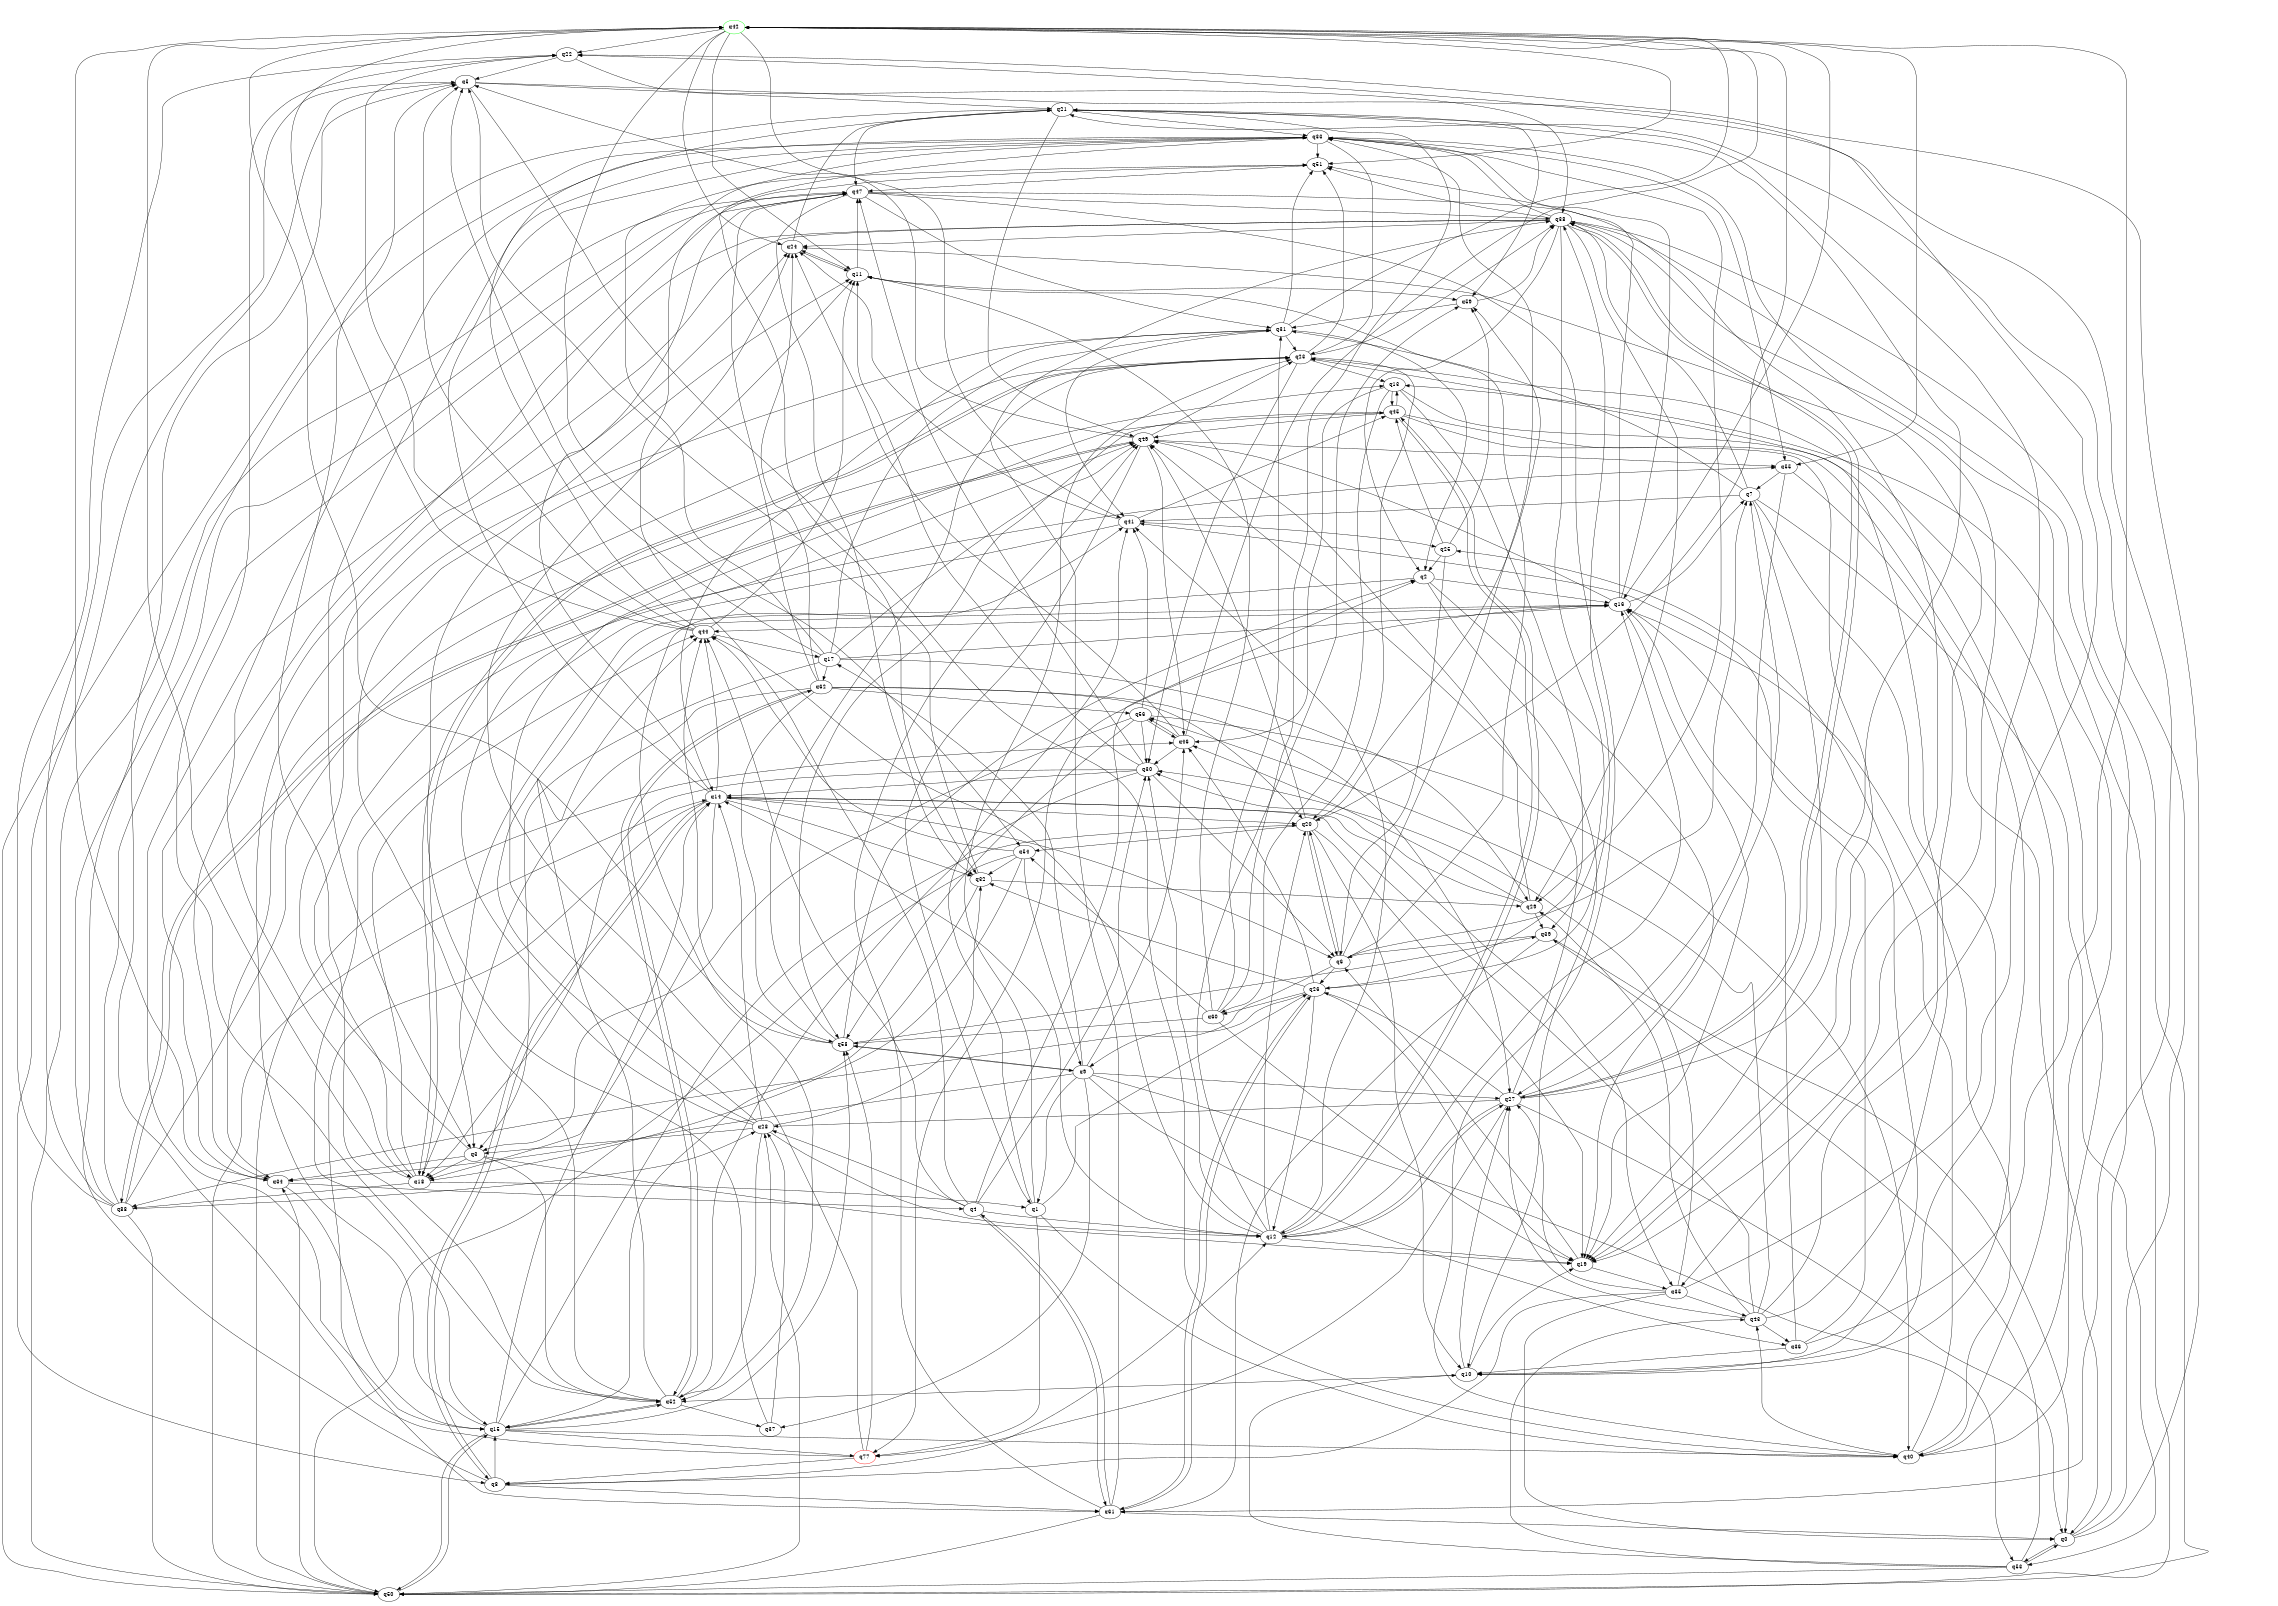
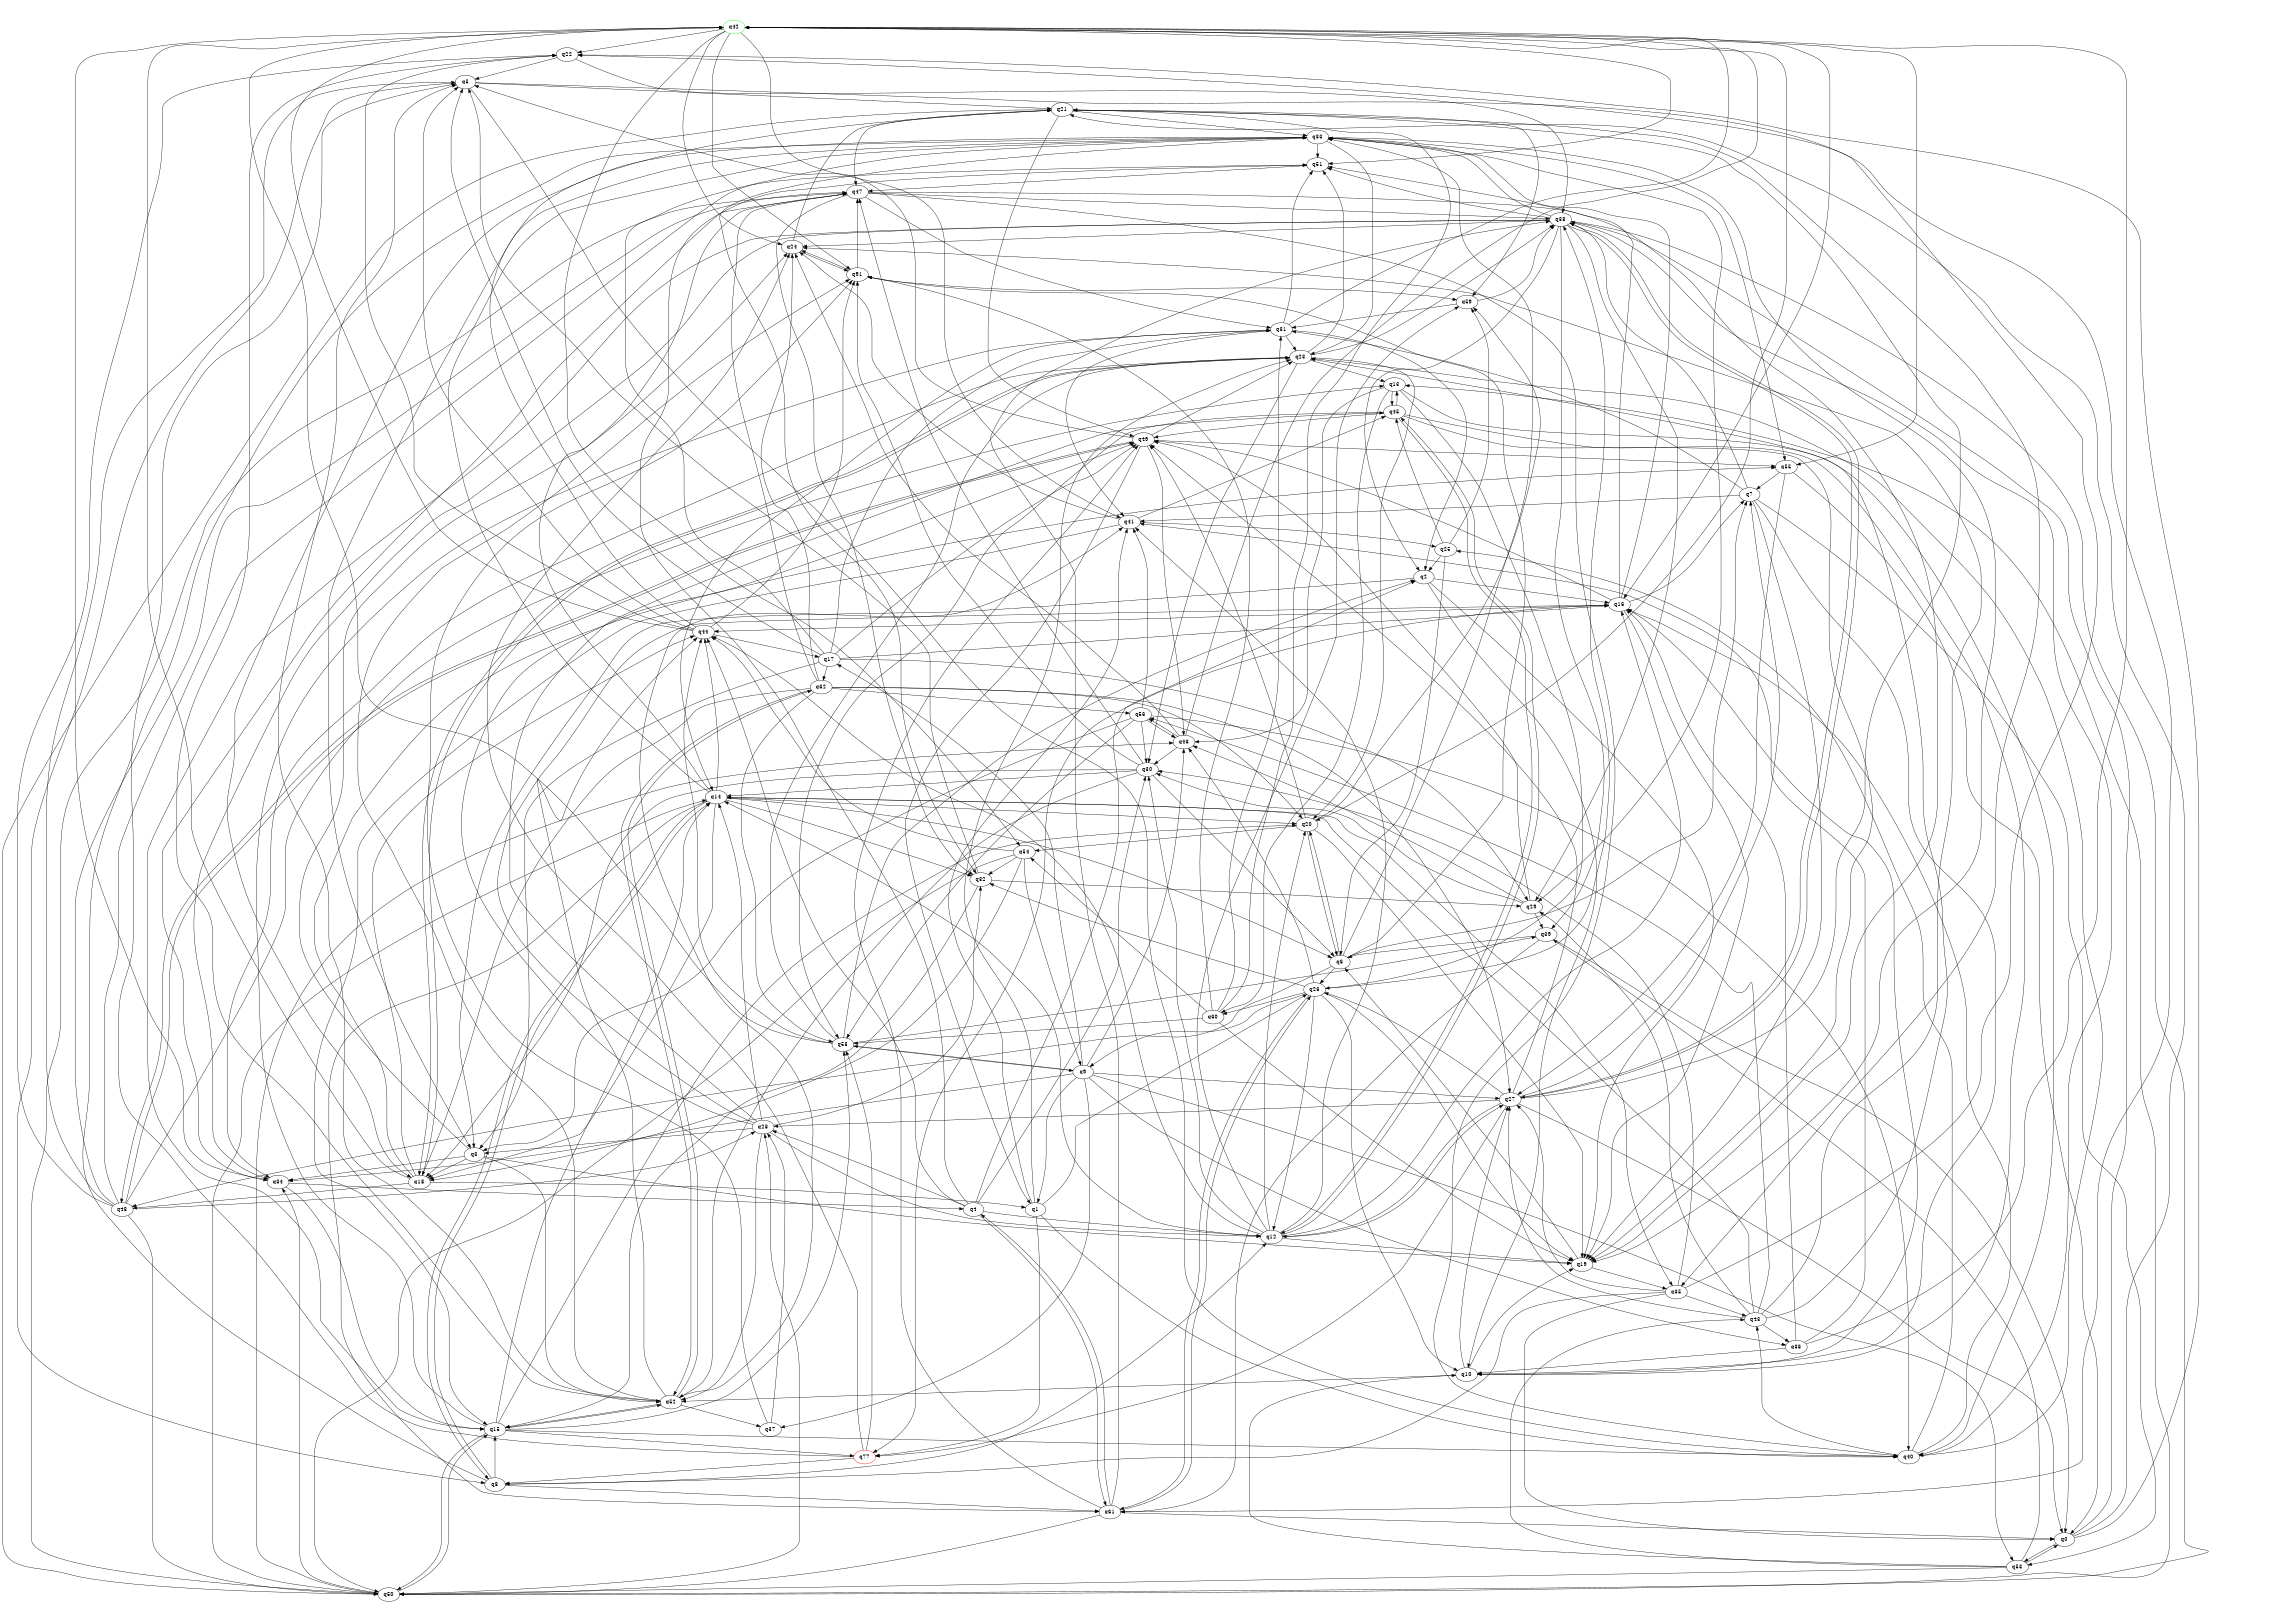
(857, 275) -> (857, 275)
(1396, 1095) -> (1358, 1191)
(122, 1210) -> (122, 1210)
